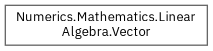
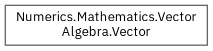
(106, 25) -> (106, 25)
